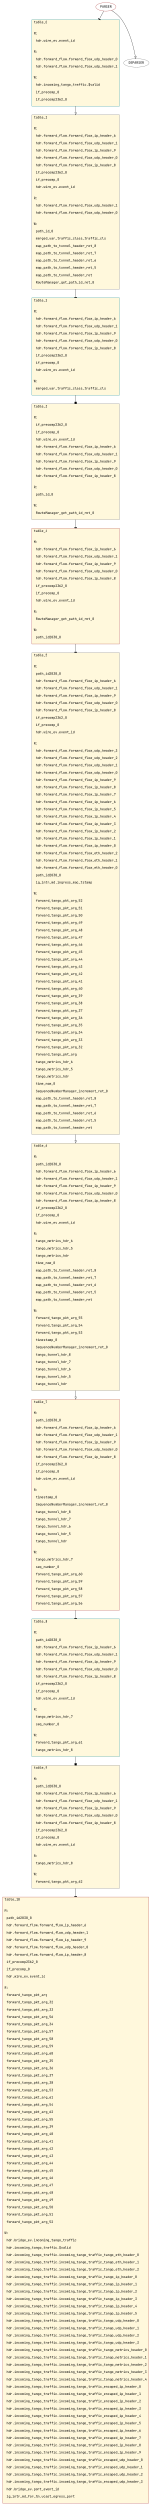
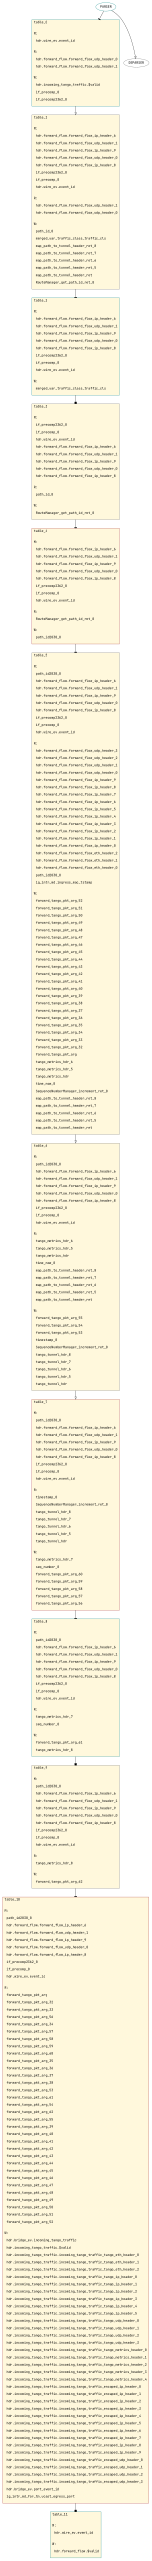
(106, 7) -> (106, 7)
none -> (76, 2535)
